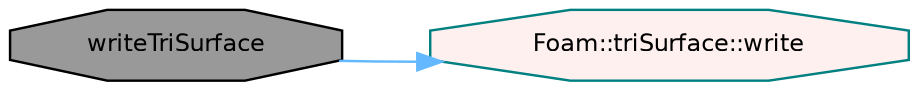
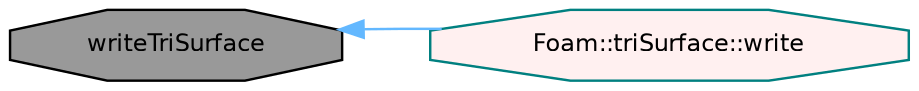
(378, 61) -> (403, 29)
